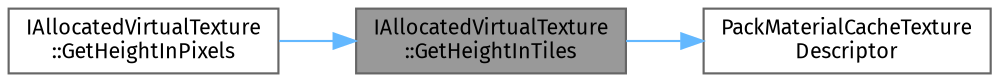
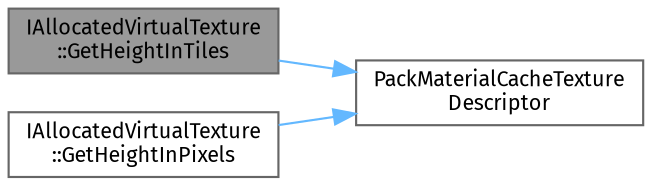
(306, 41) -> (306, 121)
